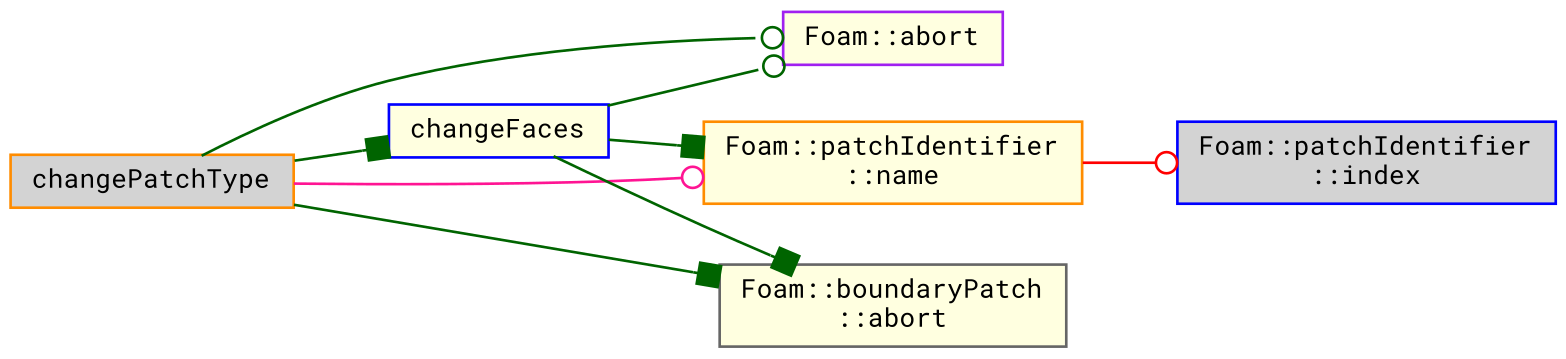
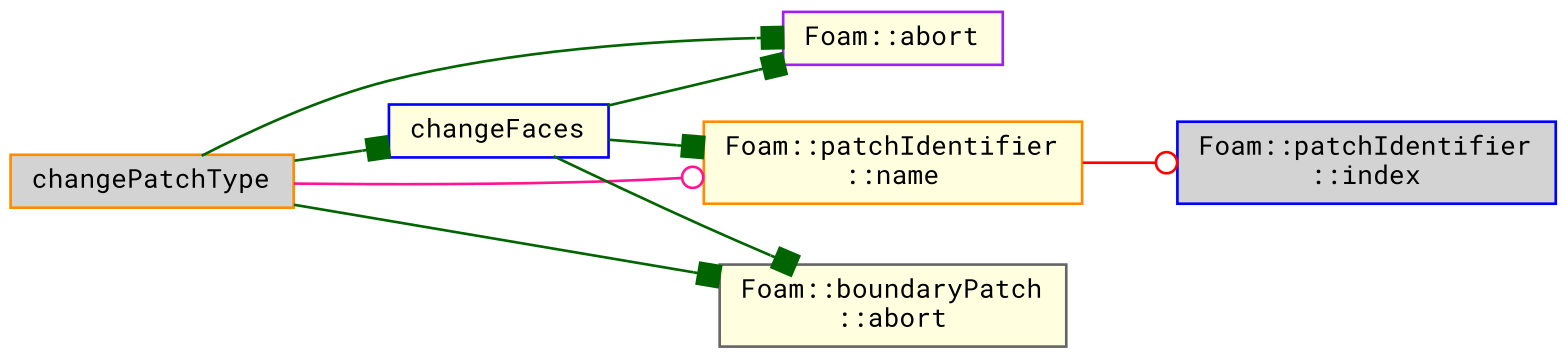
(471, 64) -> (471, 64)
(683, 88) -> (683, 88)
